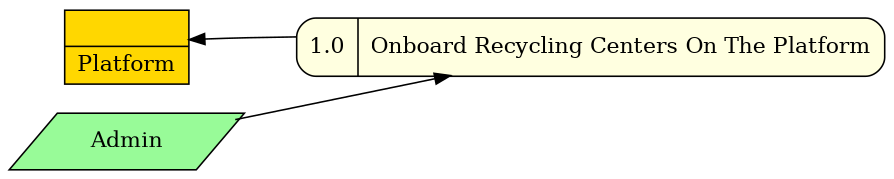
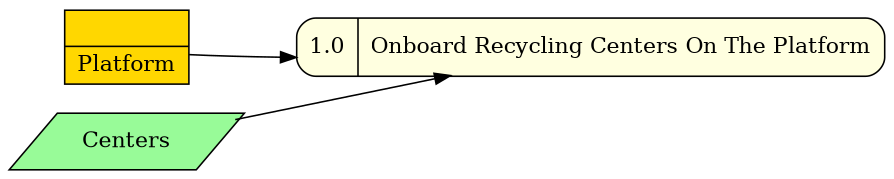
(251, 38) -> (235, 56)
(127, 142) -> (127, 142)
